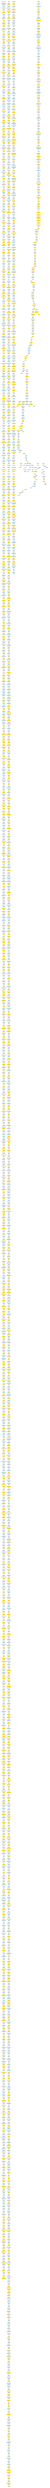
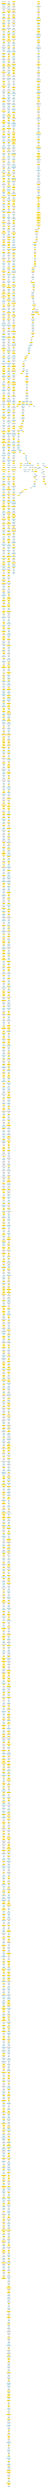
(4, 1235) -> (4, 1235)
